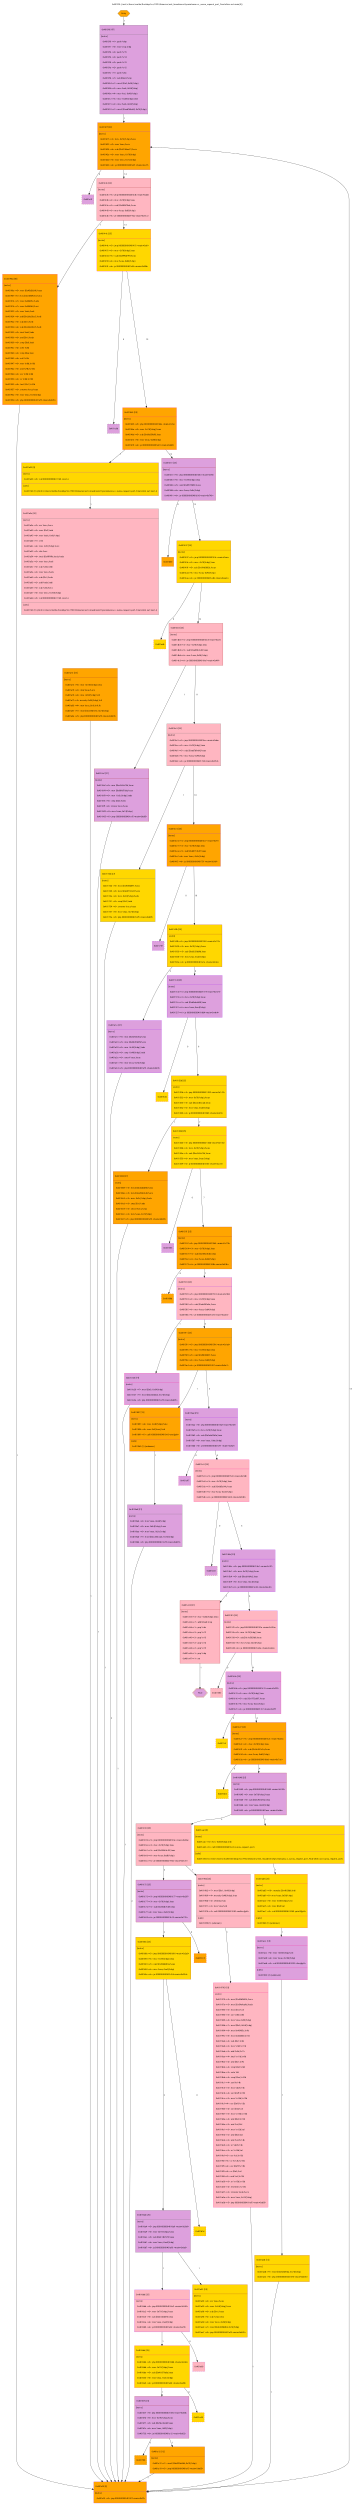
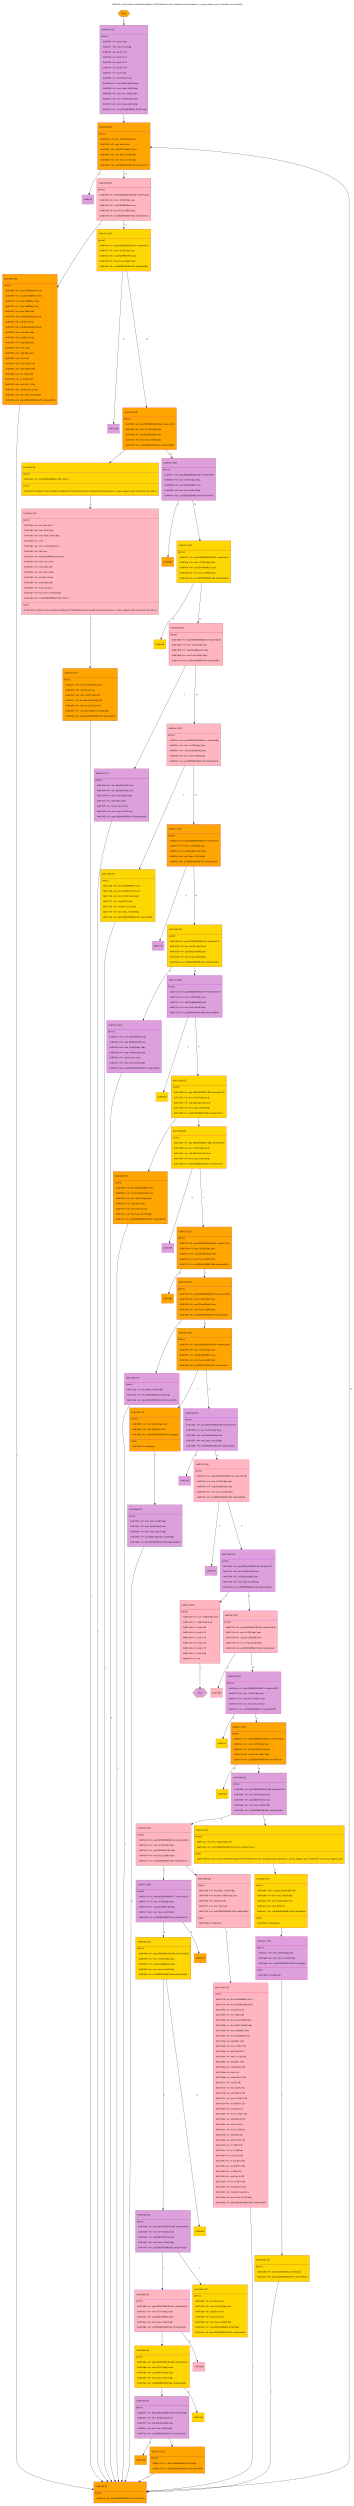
none -> (90, 641)
(204, 1299) -> (204, 1299)
